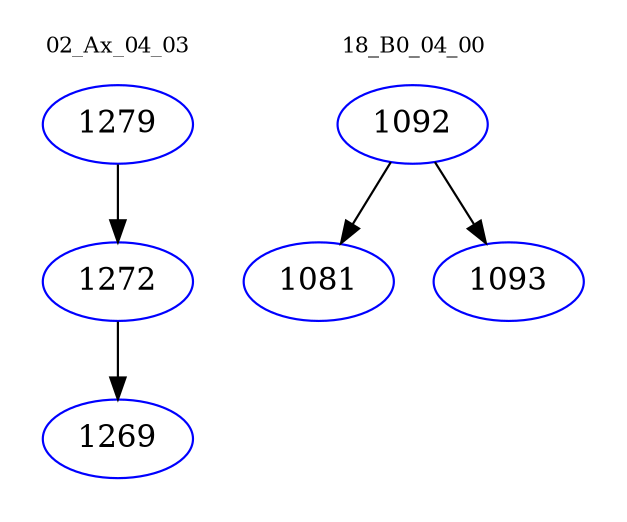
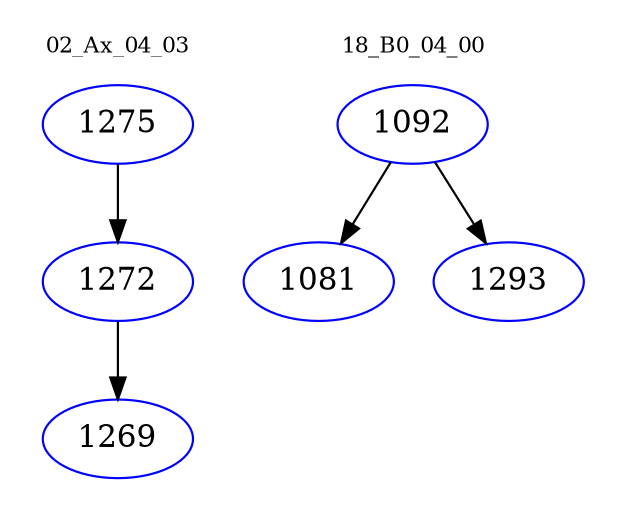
(118, 124) -> (118, 124)
(509, 282) -> (509, 282)
